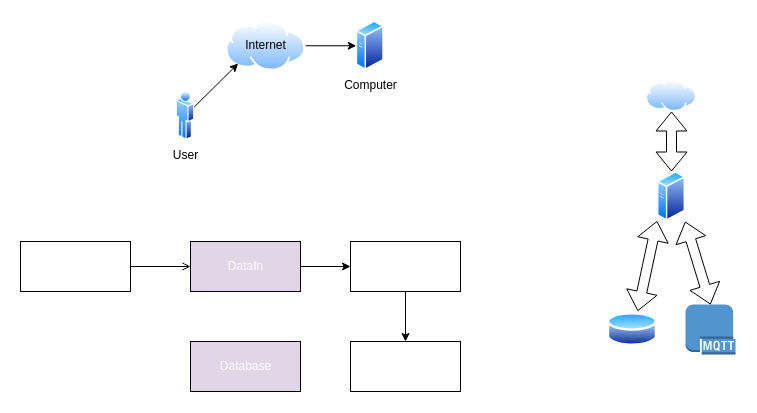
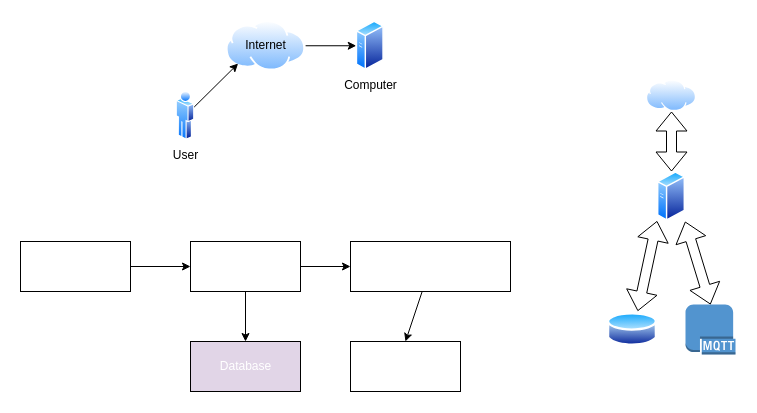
(184, 267) -> (182, 267)
(246, 267) -> (246, 267)
(406, 267) -> (431, 267)
none -> (246, 313)
